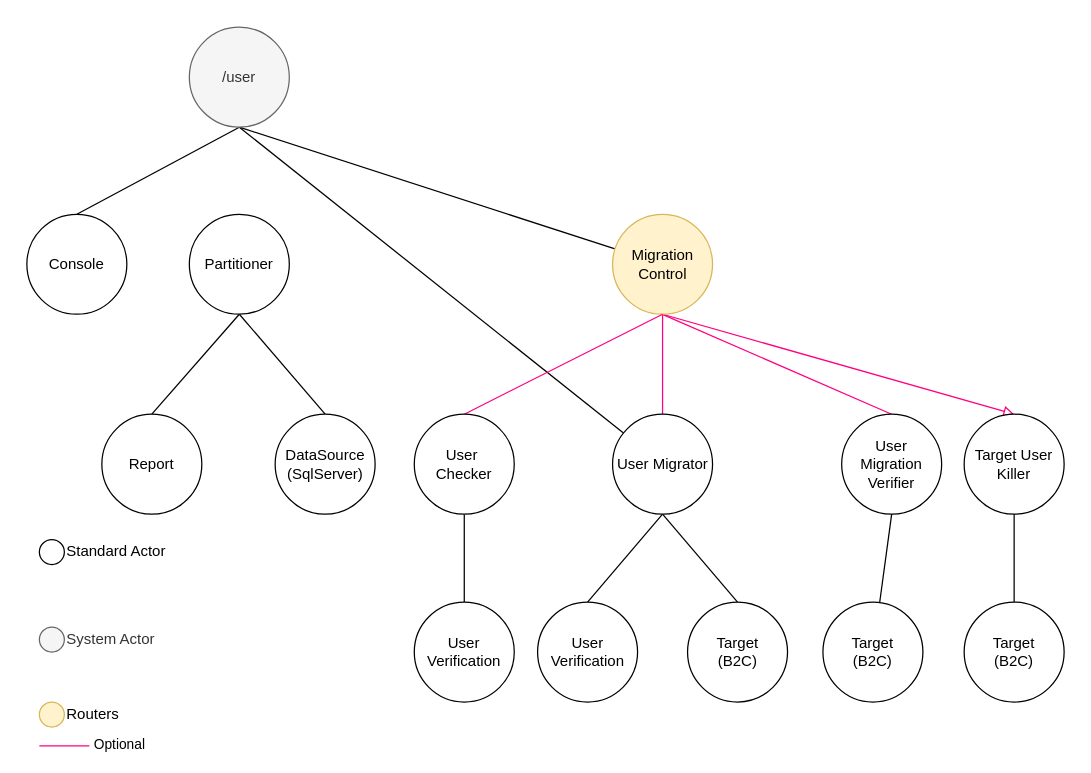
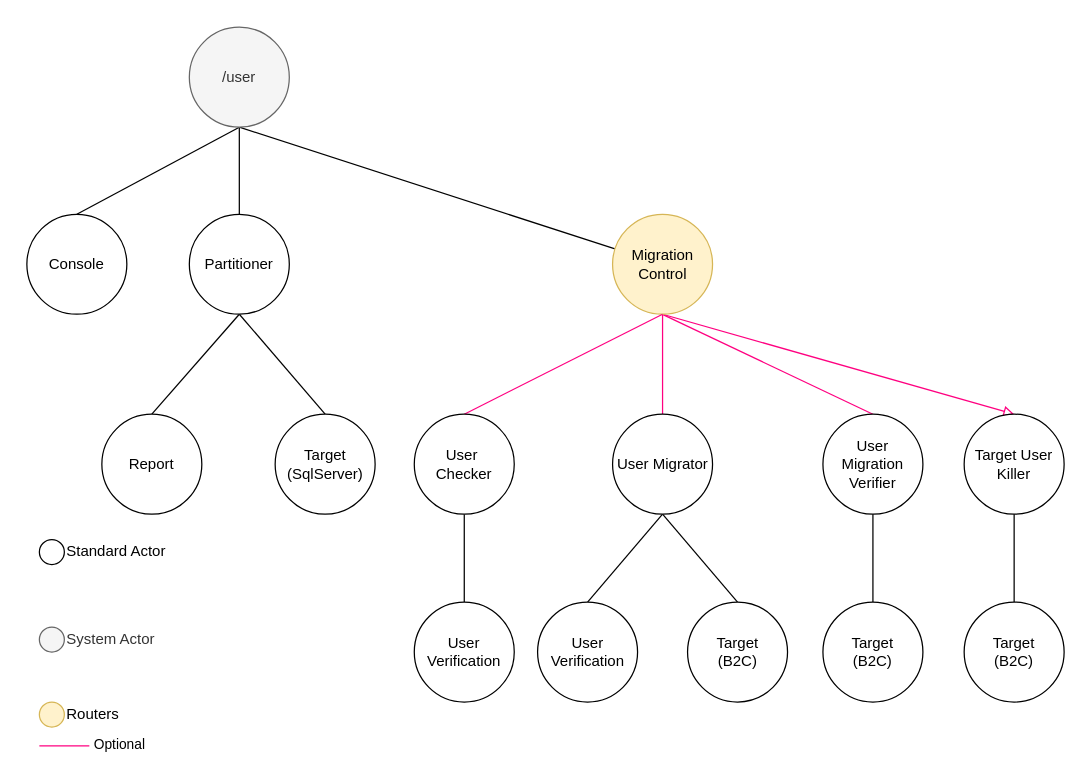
(433, 281) -> (239, 171)
(326, 464) -> (326, 464)
(892, 464) -> (873, 464)
